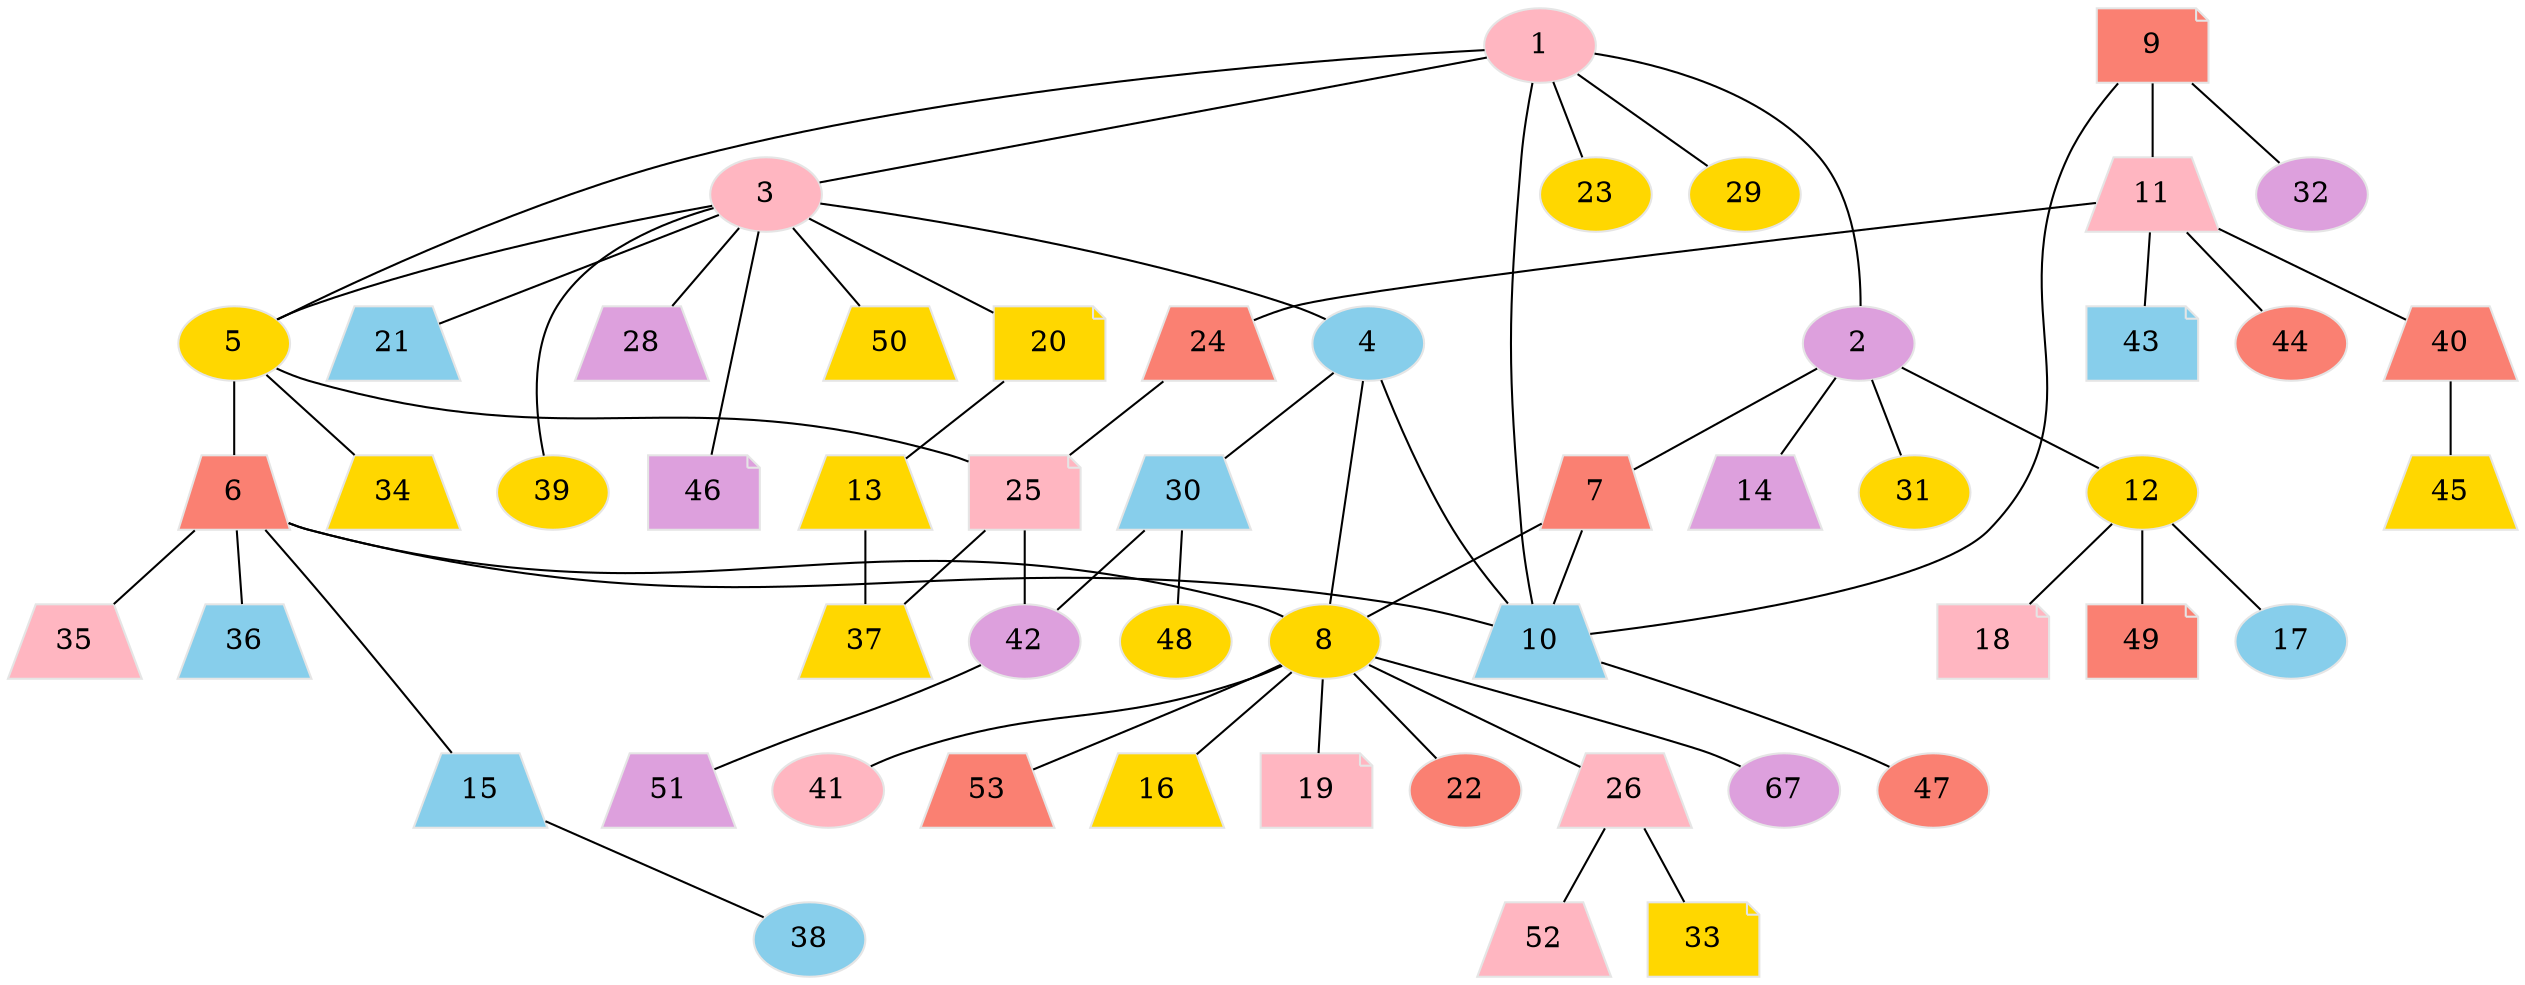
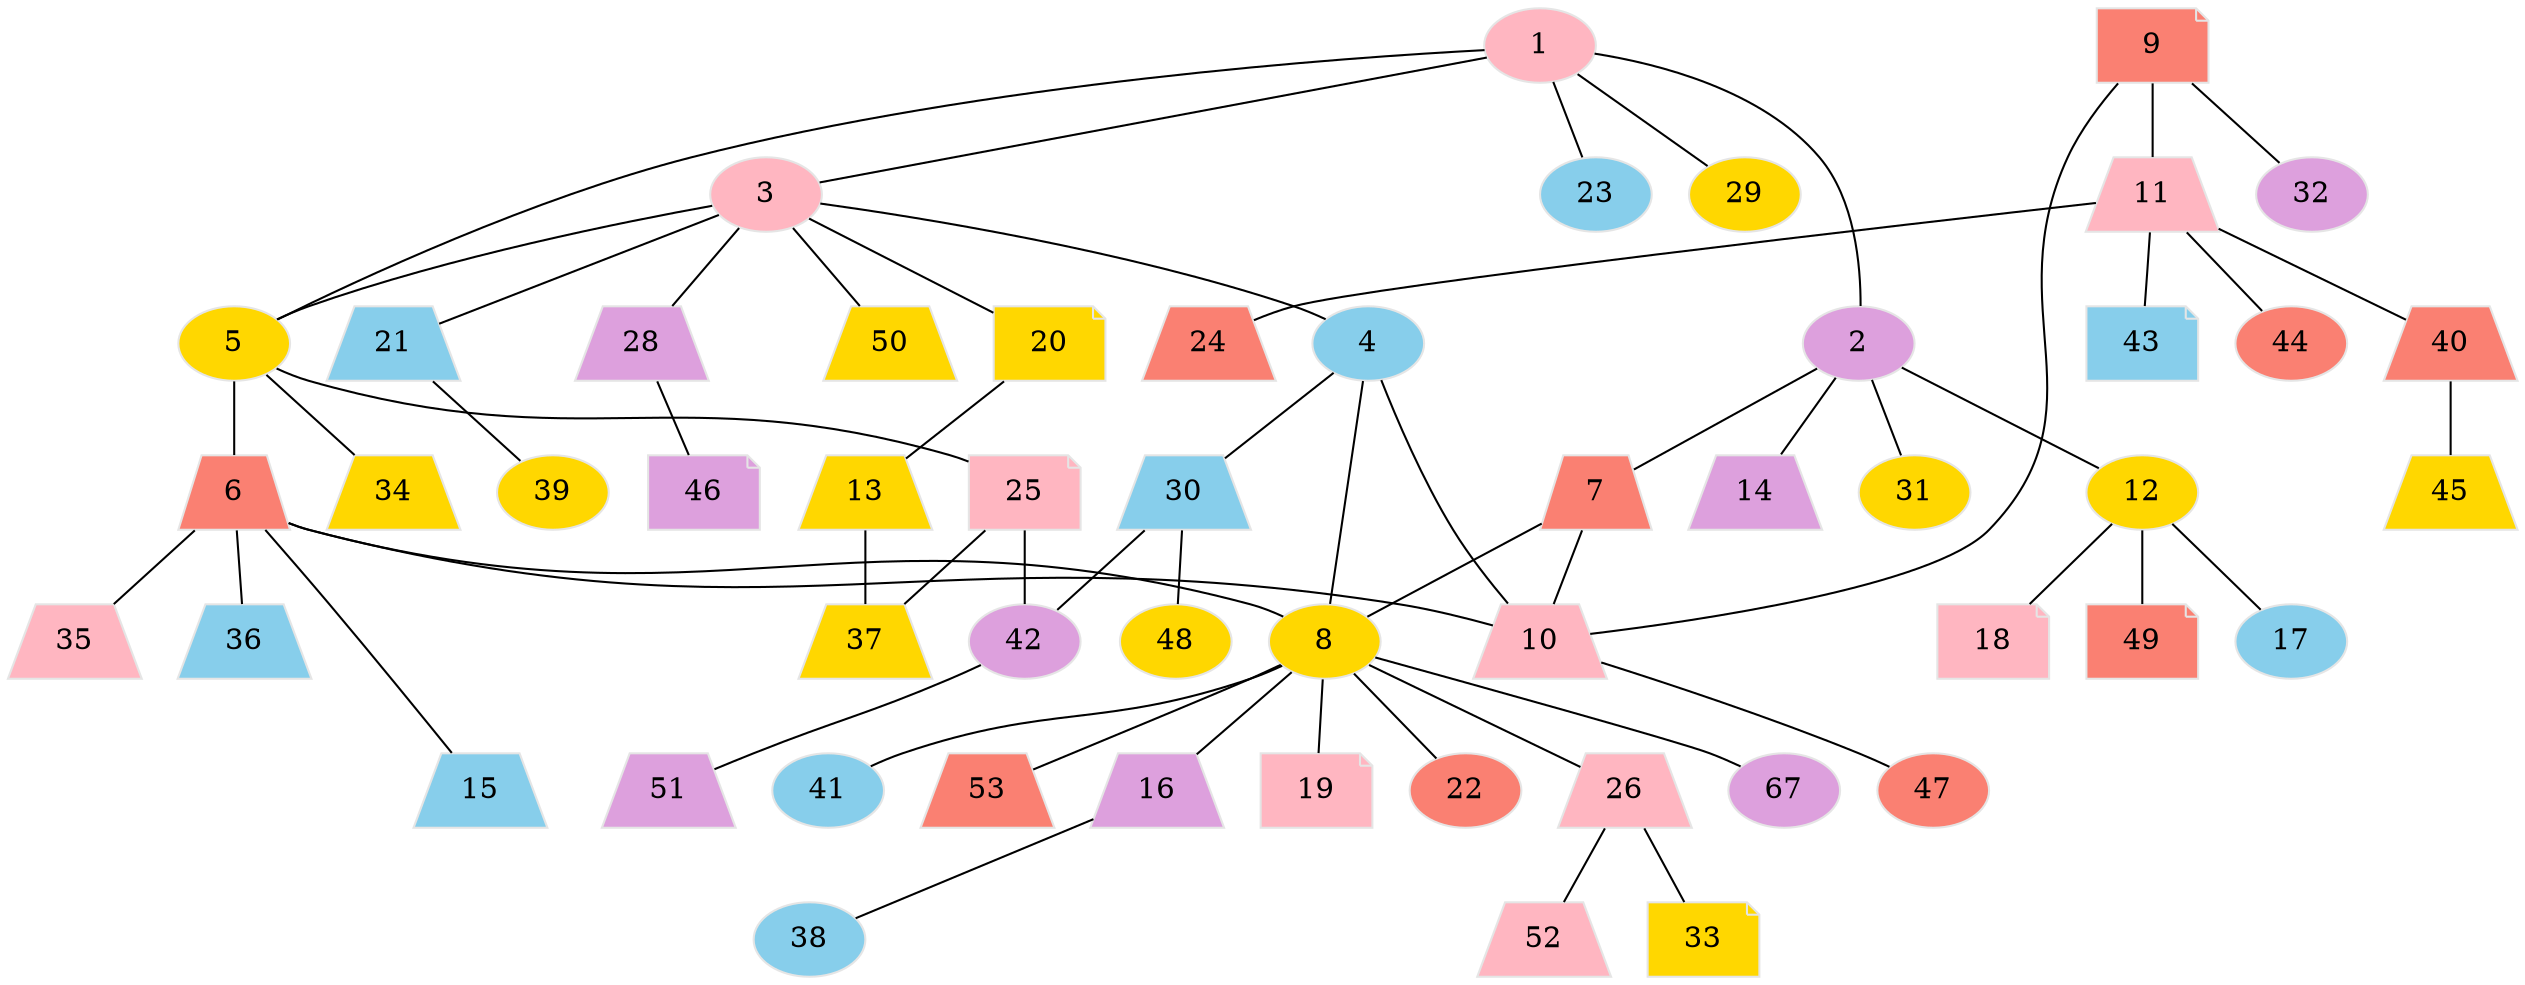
(1596, 195) -> (1596, 195)
(568, 292) -> (483, 427)
(735, 343) -> (667, 405)
(1511, 344) -> none
(1117, 418) -> none
(1540, 642) -> (1540, 642)
(828, 791) -> (828, 791)
(1157, 791) -> (1157, 791)
(655, 869) -> (975, 869)
